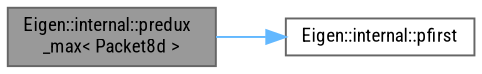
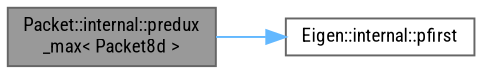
(112, 37) -> (112, 37)
